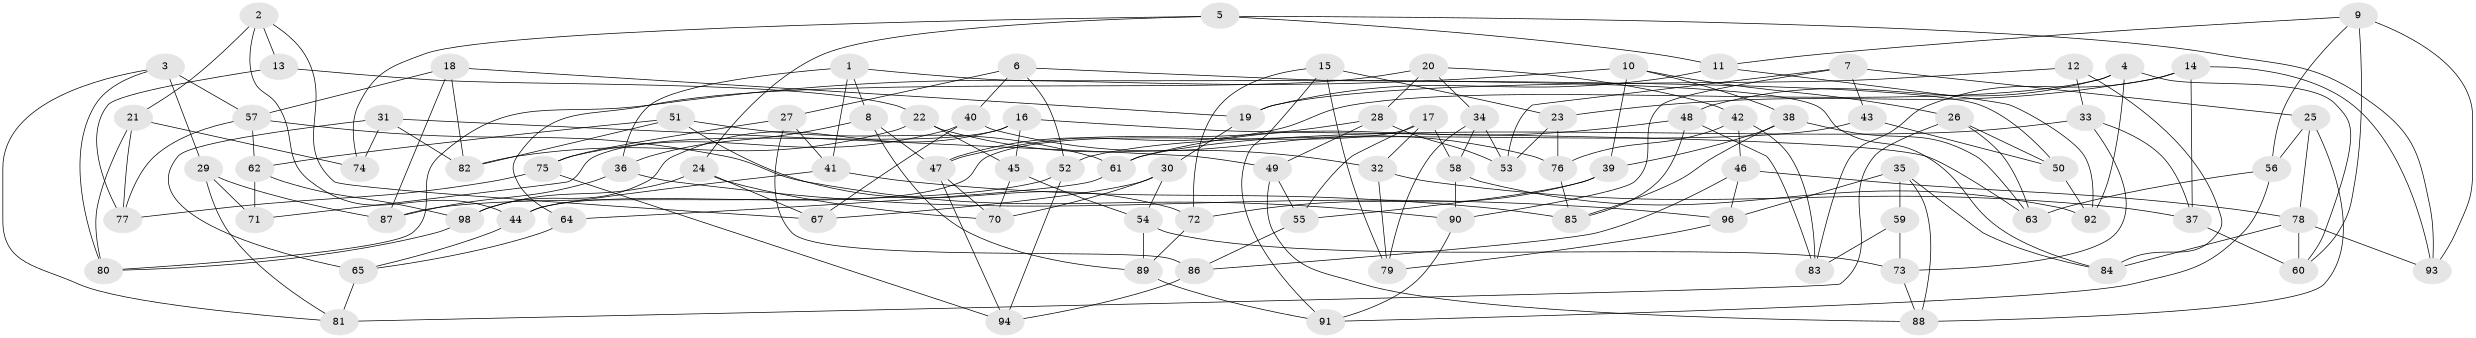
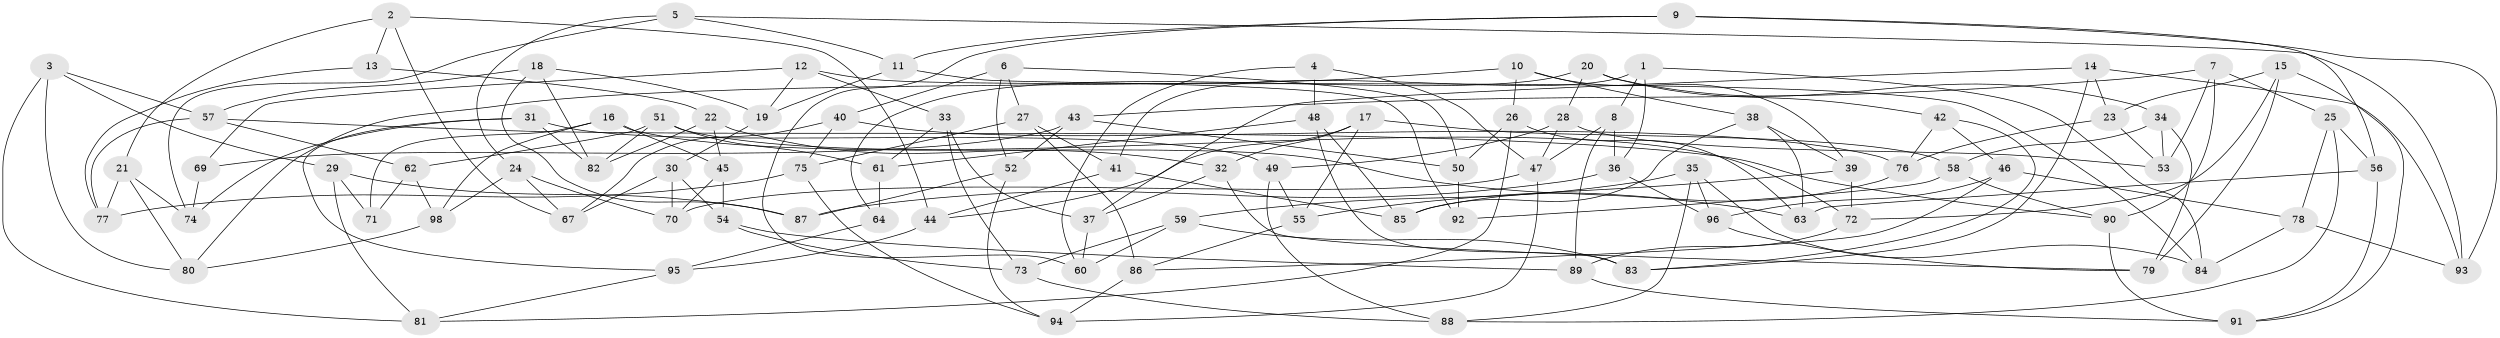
(2116, 145) -> none
none -> (201, 169)
(2299, 246) -> (1136, 243)
(358, 271) -> (674, 271)
